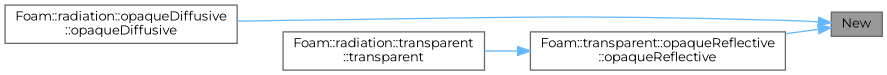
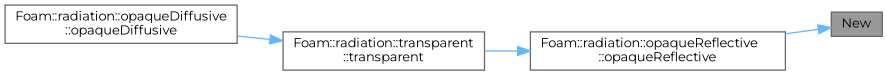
(528, 17) -> (254, 38)
(658, 51) -> (658, 51)
